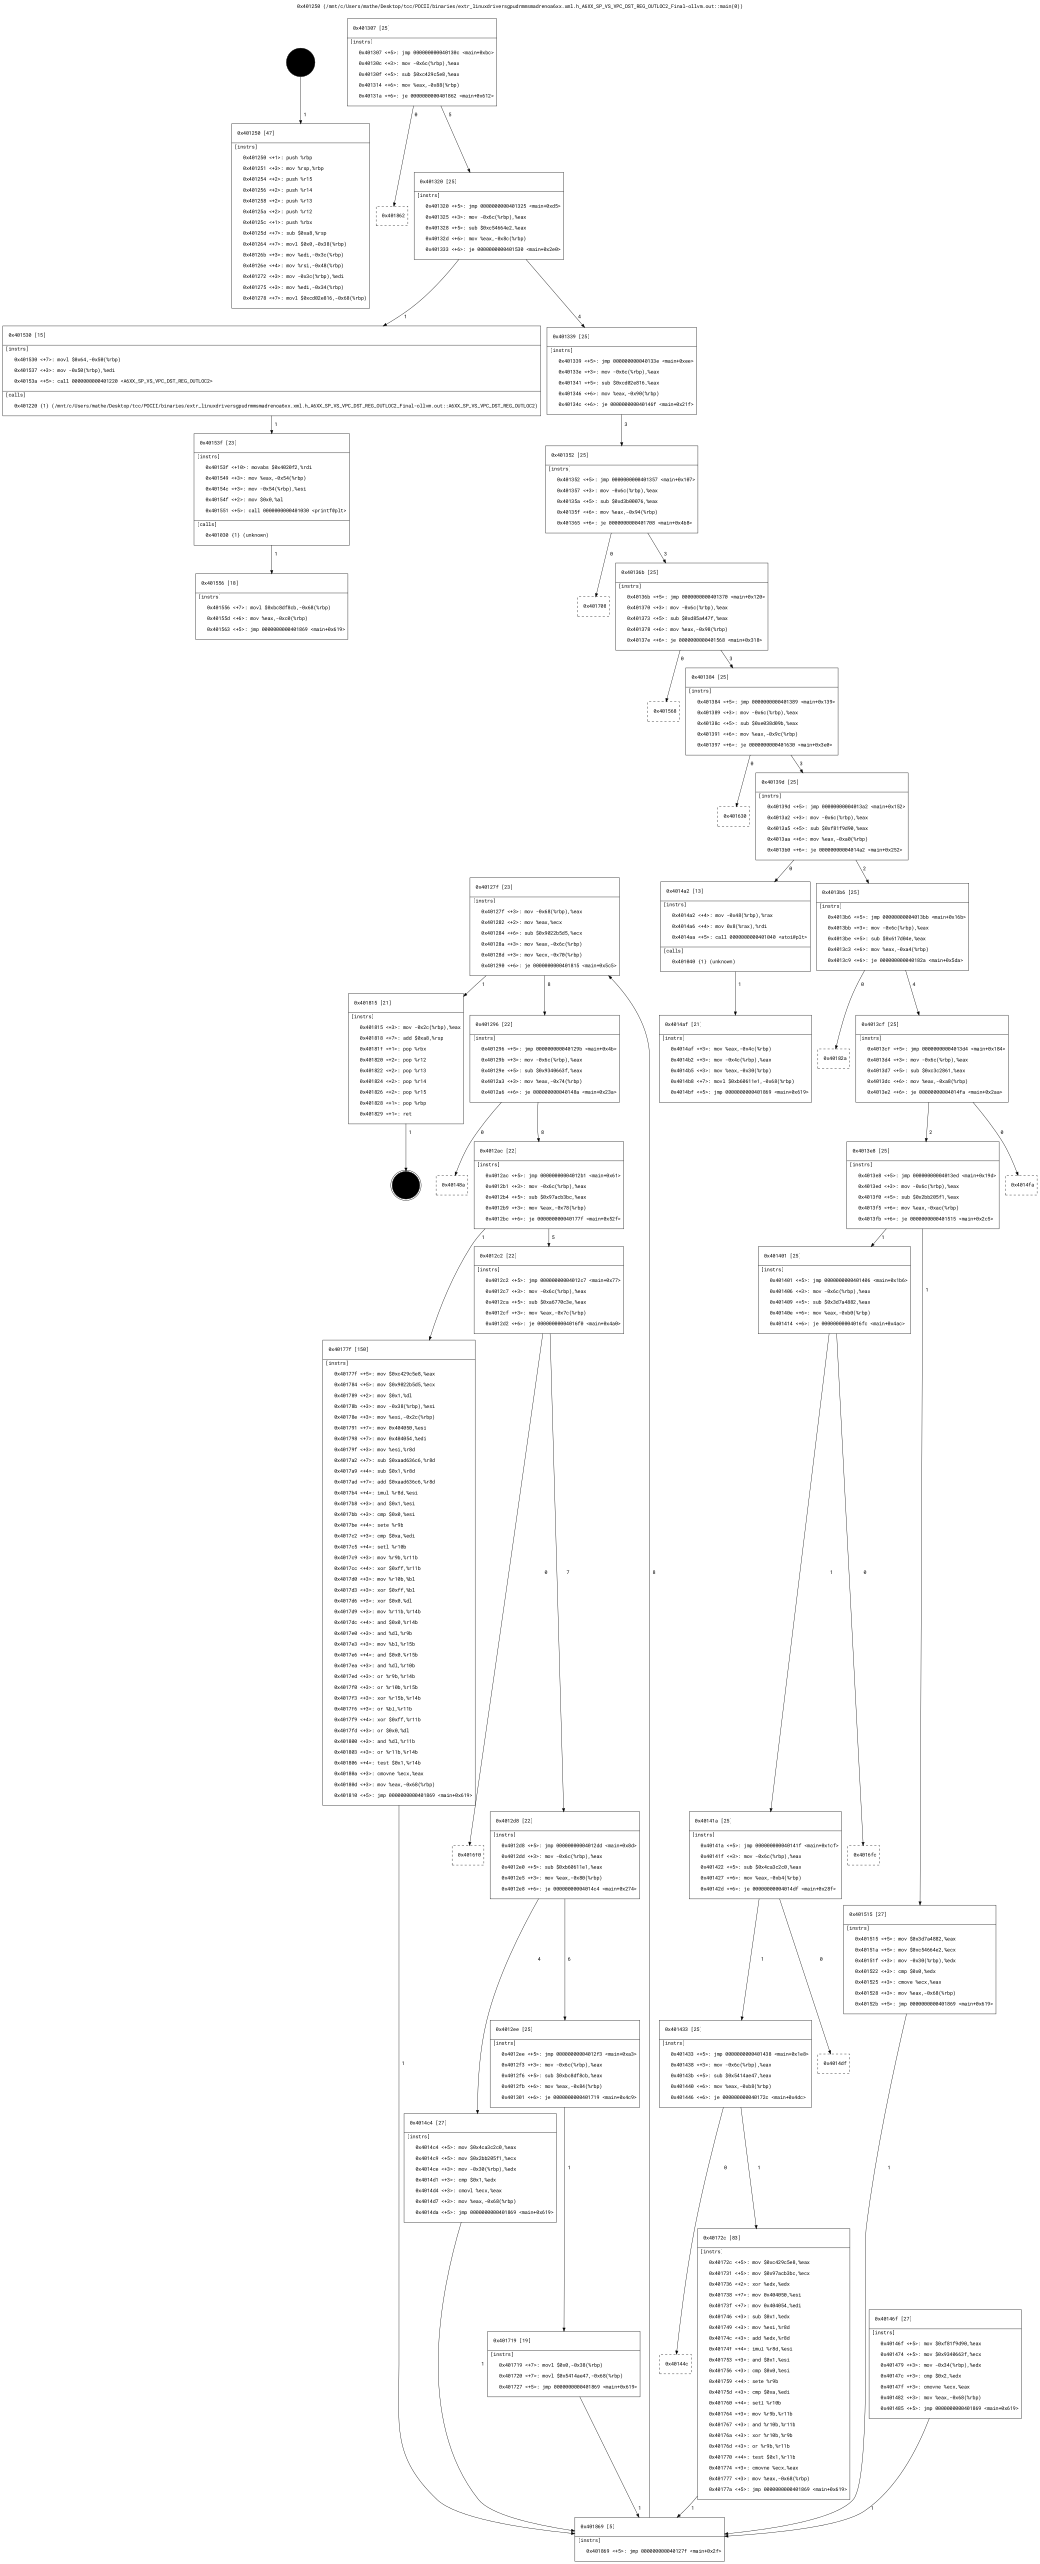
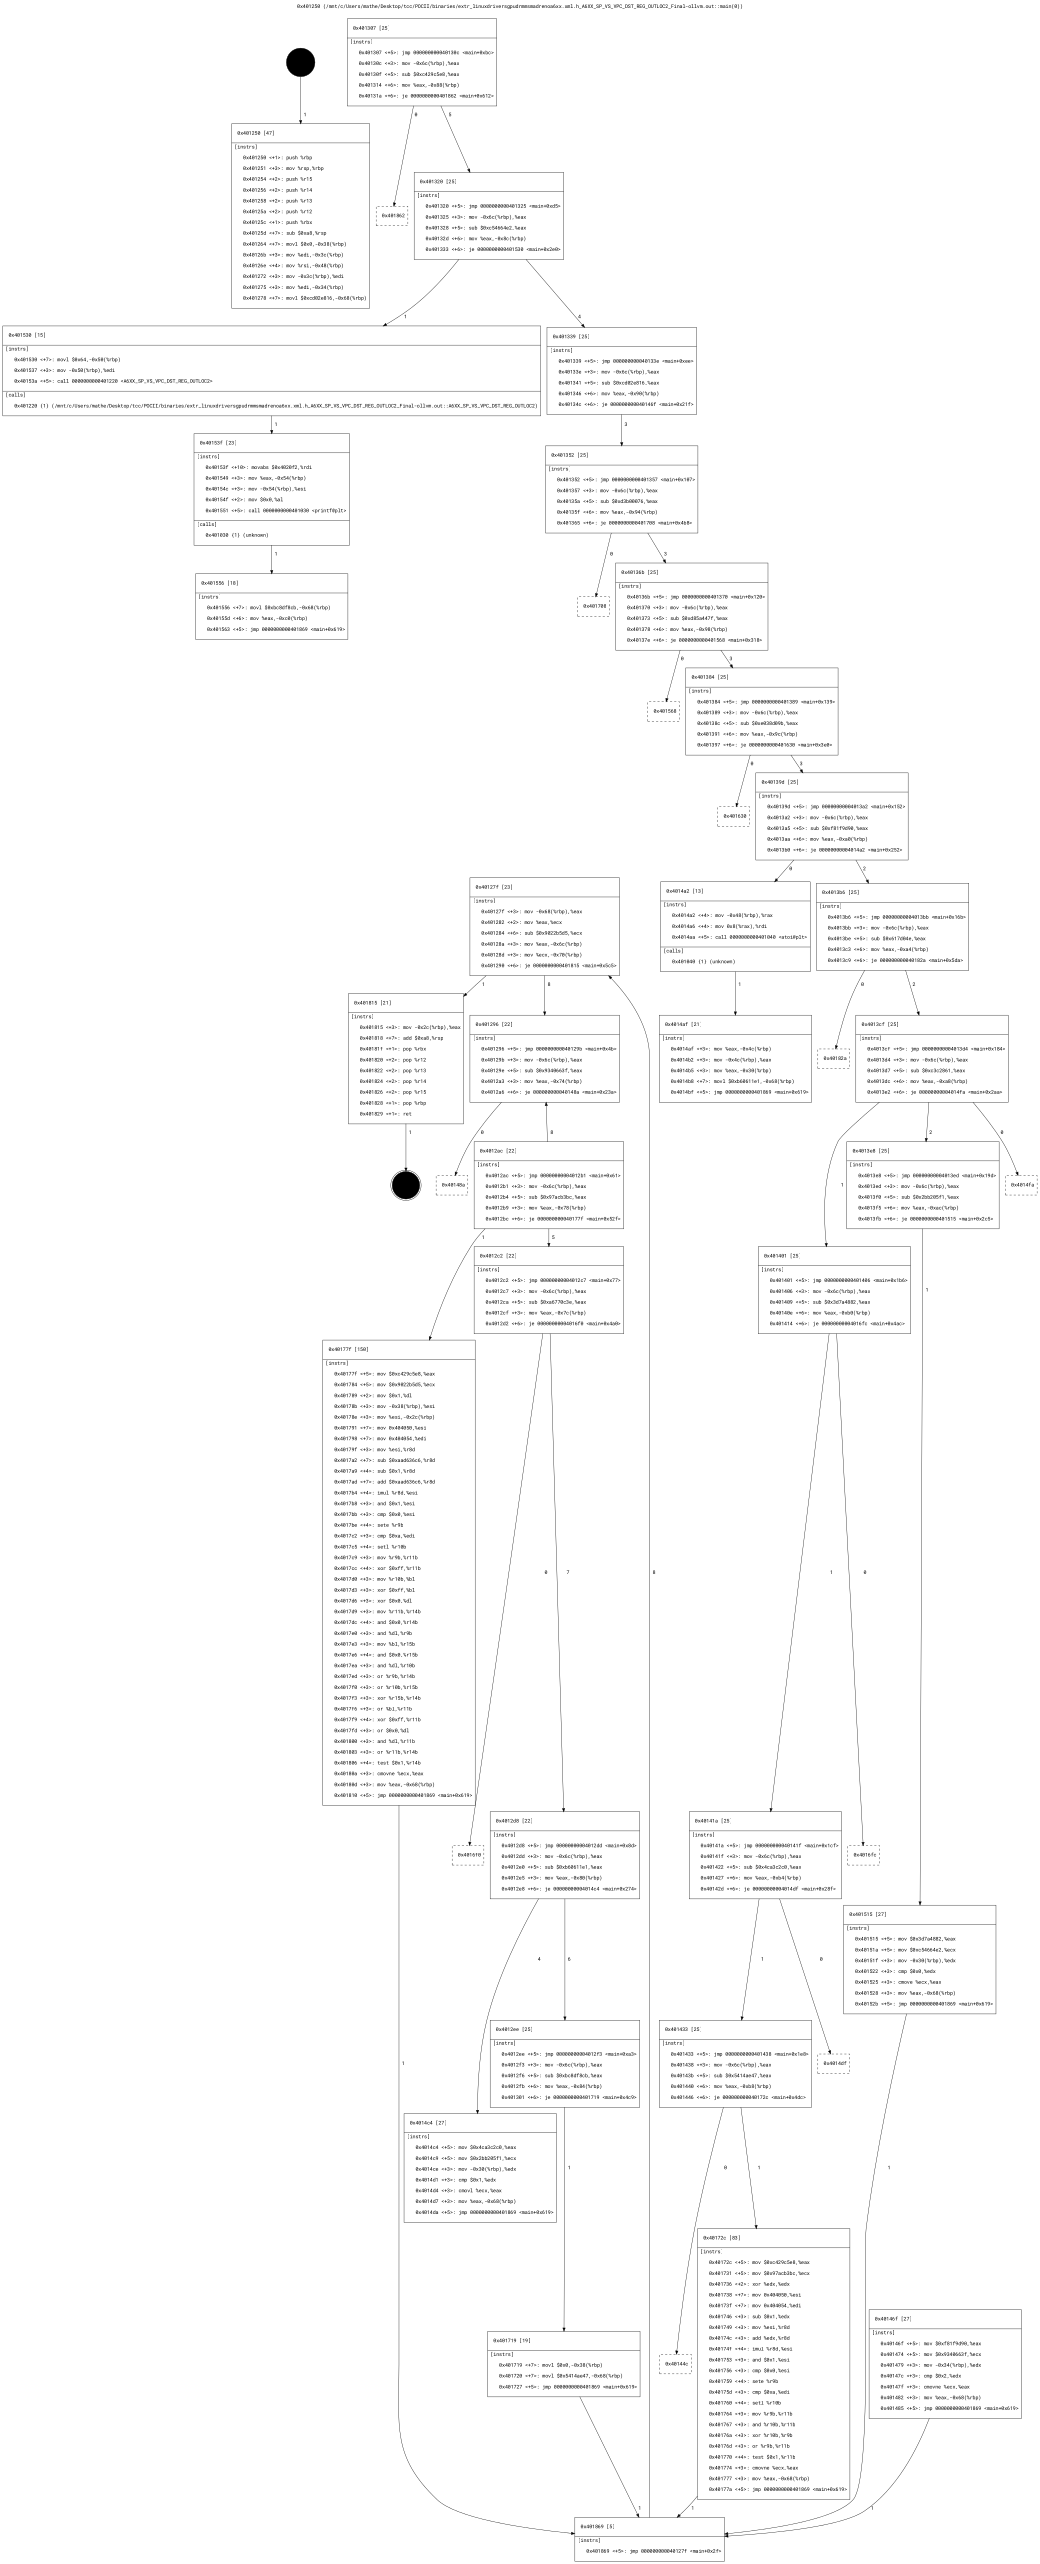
(913, 985) -> (913, 985)
(537, 1120) -> (547, 1124)
(880, 1236) -> (830, 1163)
(443, 2413) -> none
